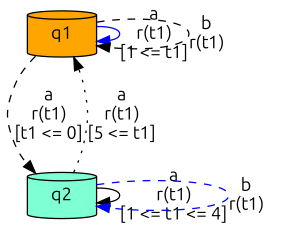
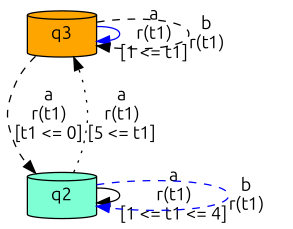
(62, 34) -> (62, 34)
